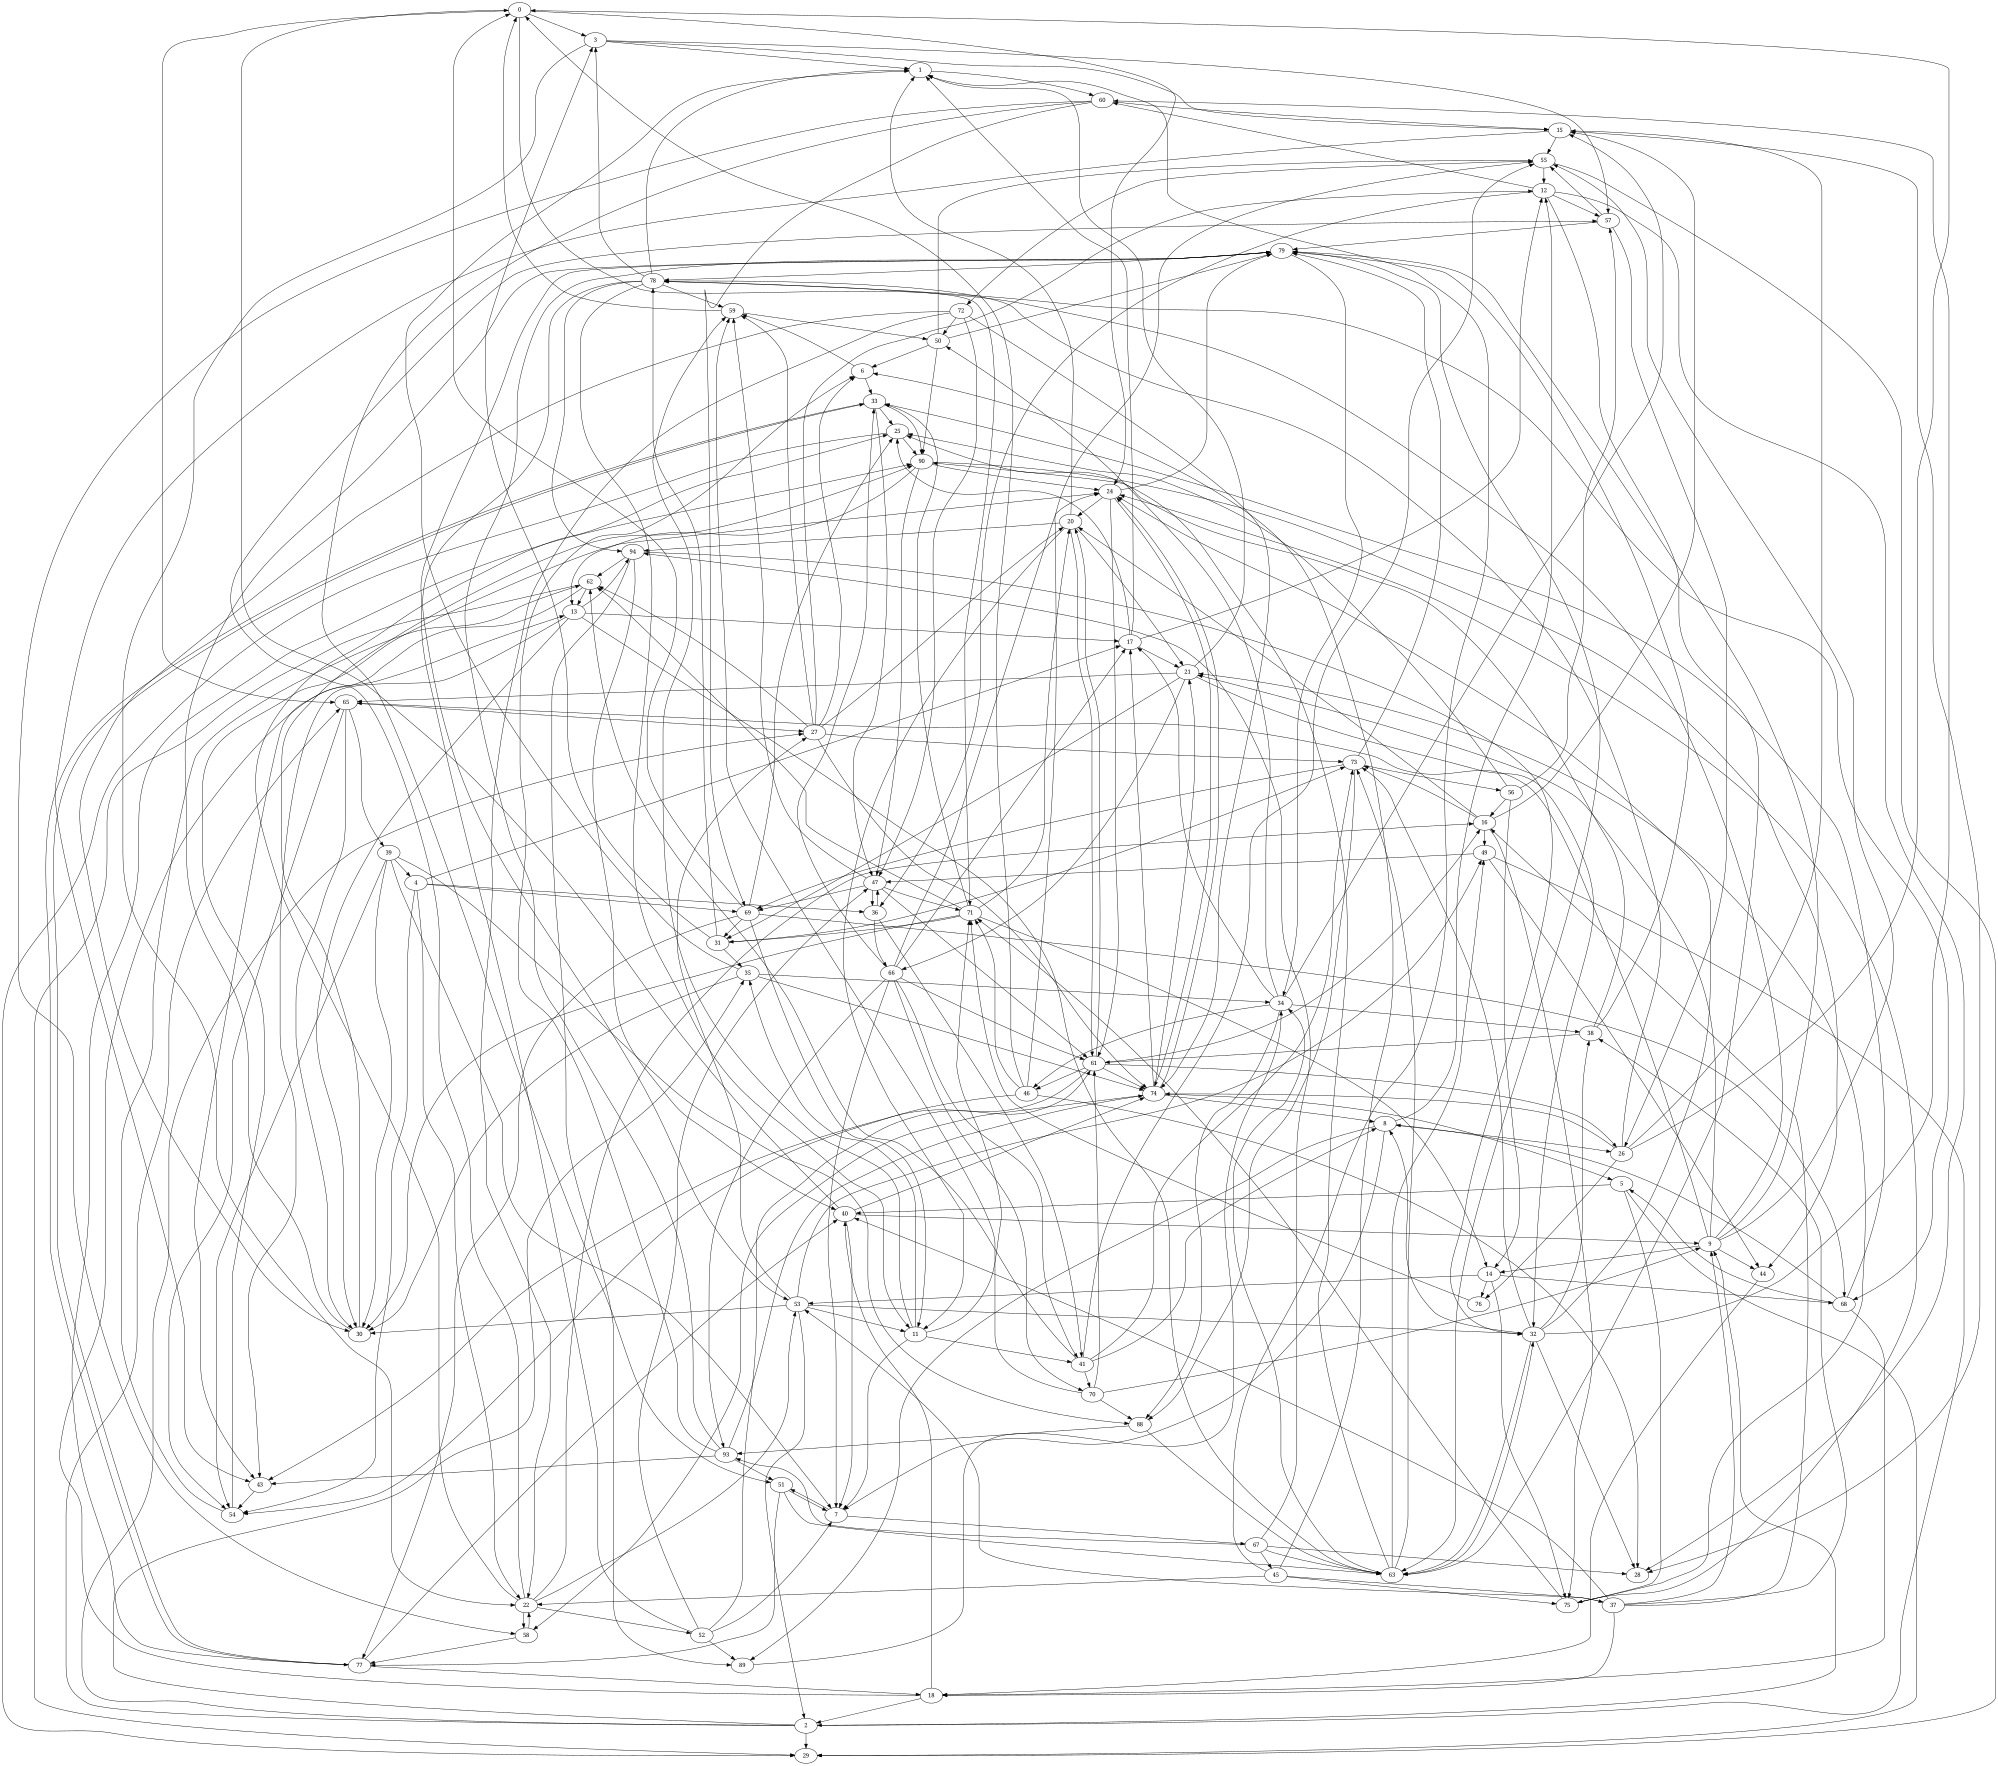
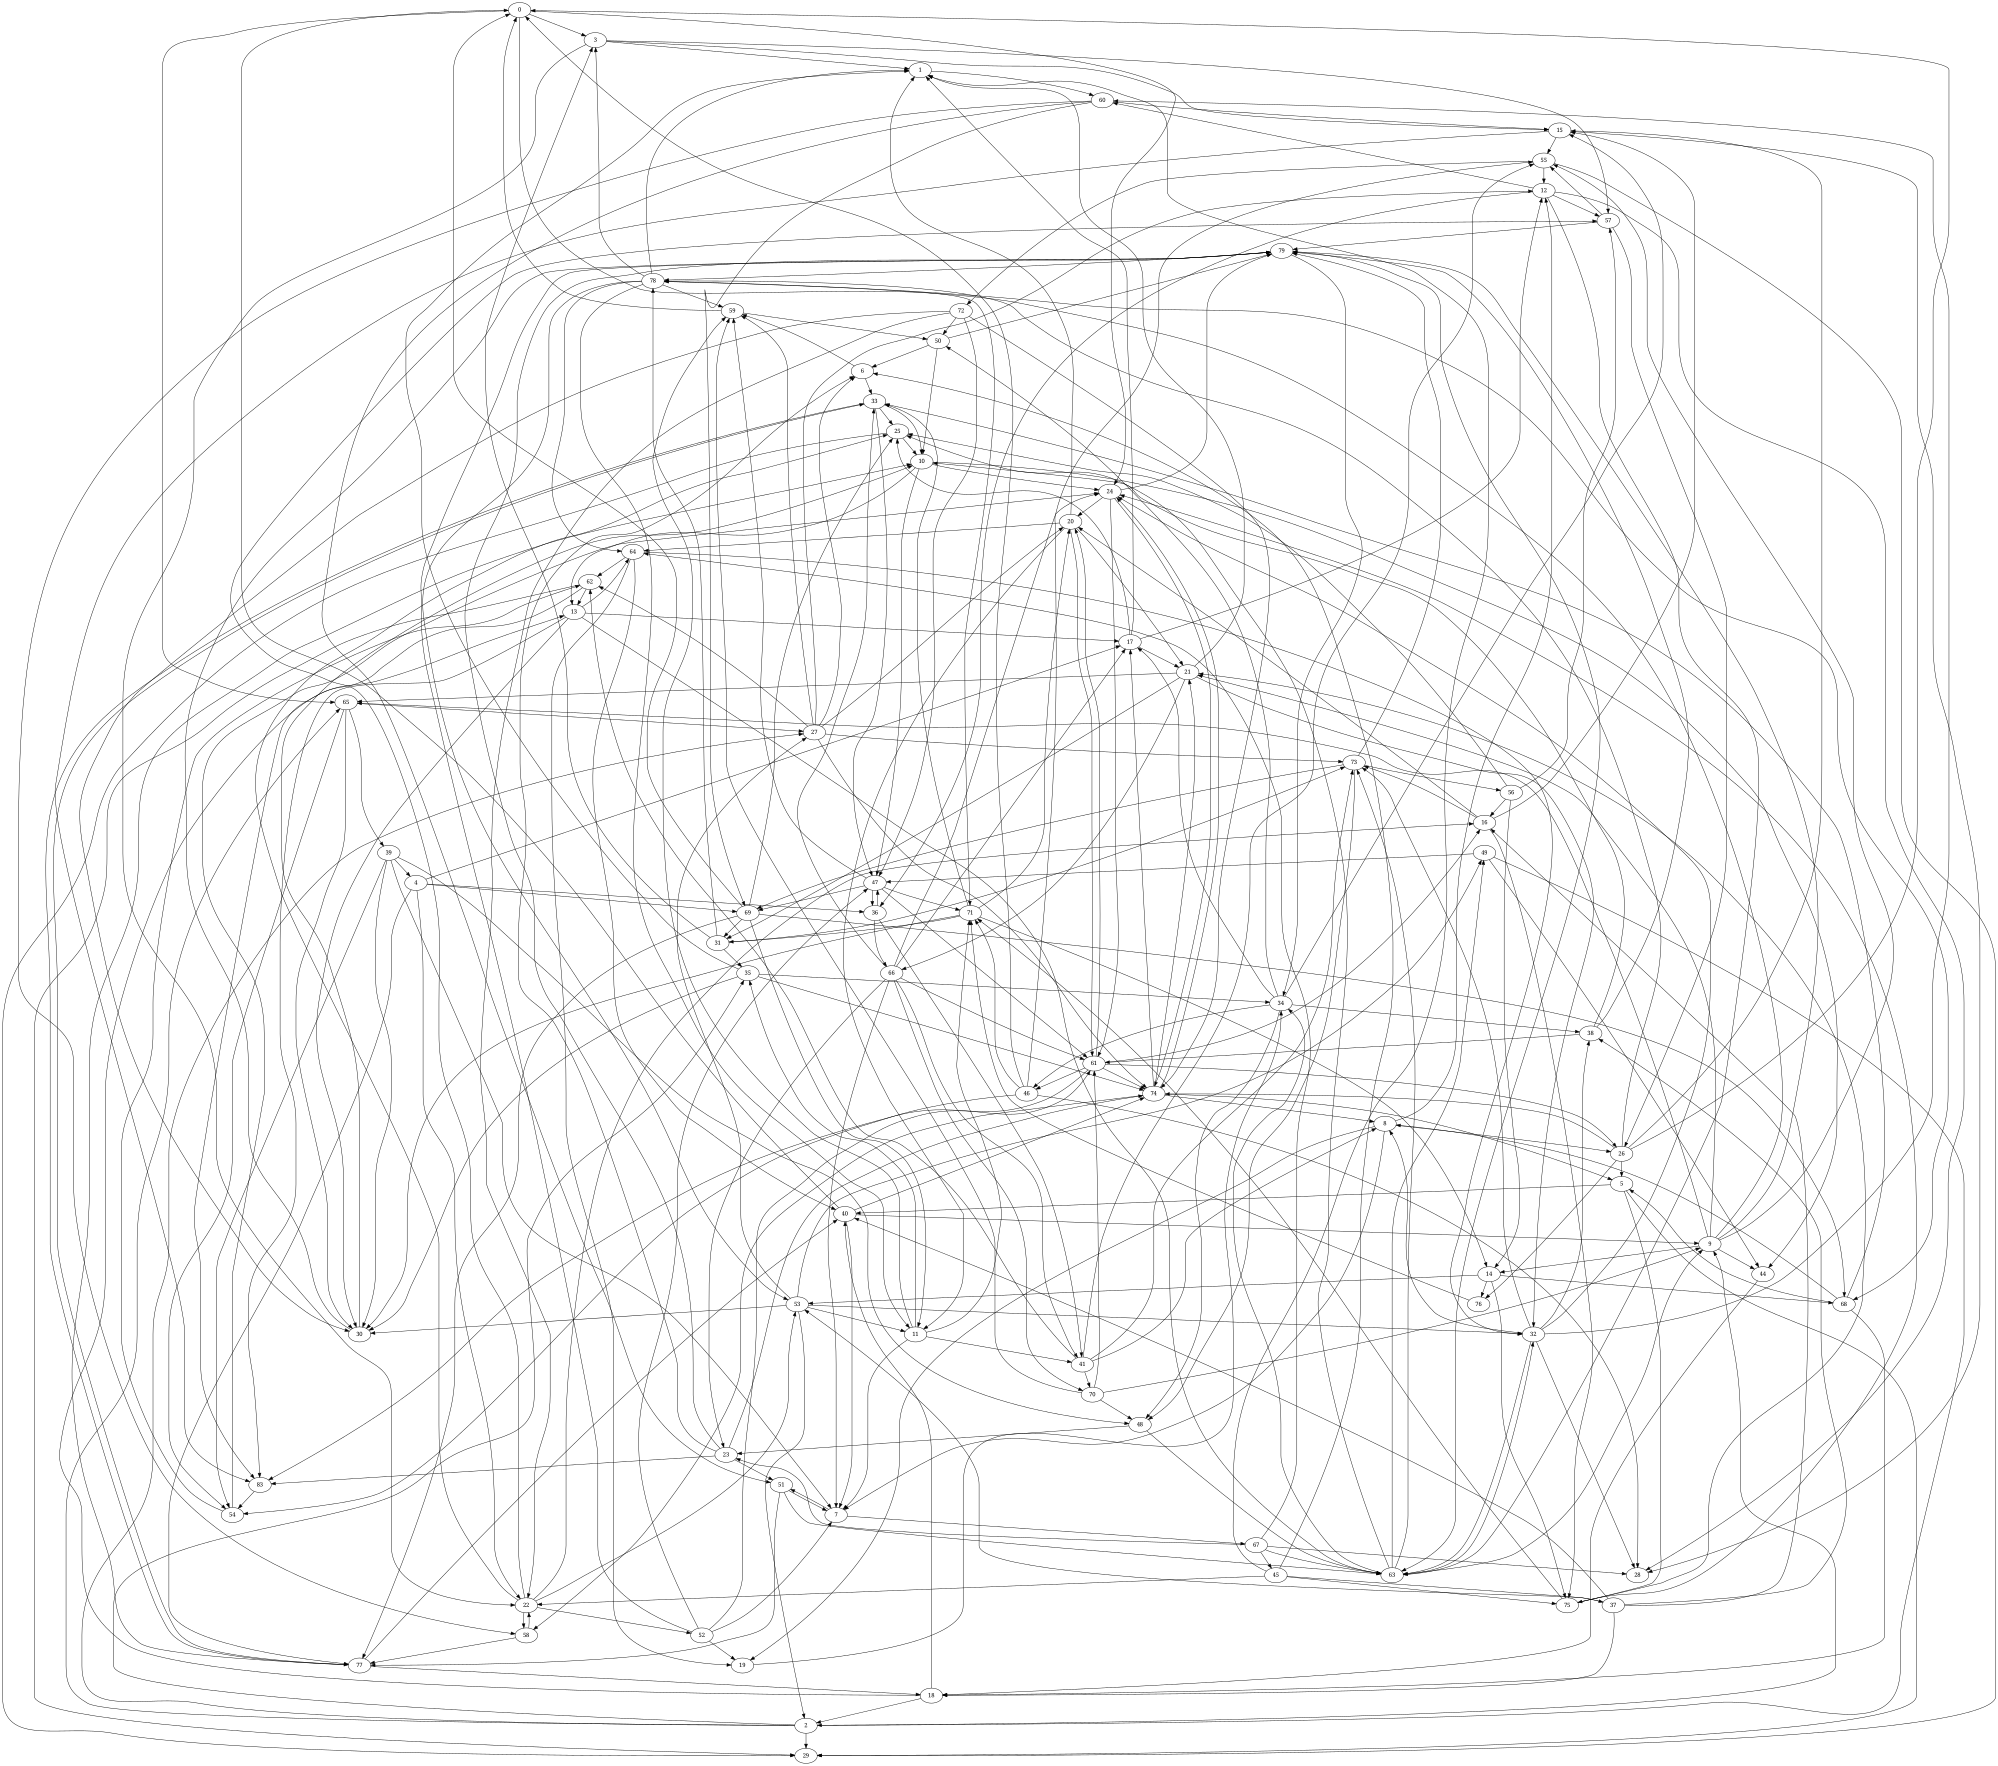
(1171, 169) -> none
(922, 462) -> (922, 462)
(633, 552) -> (633, 552)
(788, 772) -> none
(1485, 836) -> none
none -> (1622, 1167)
(391, 1245) -> (243, 1334)
(1140, 1425) -> (1140, 1425)
(726, 1455) -> (726, 1455)
(1734, 1467) -> (1598, 1465)
(260, 1485) -> (260, 1485)
(742, 1666) -> (742, 1666)
